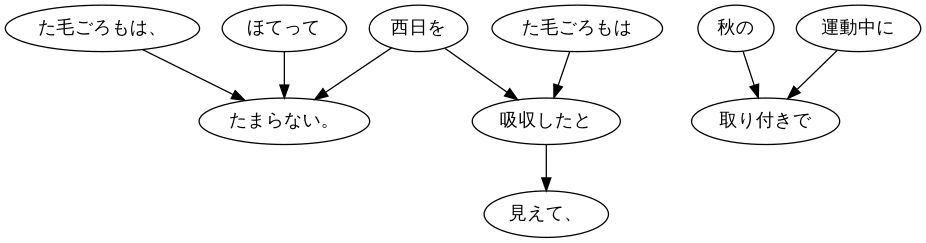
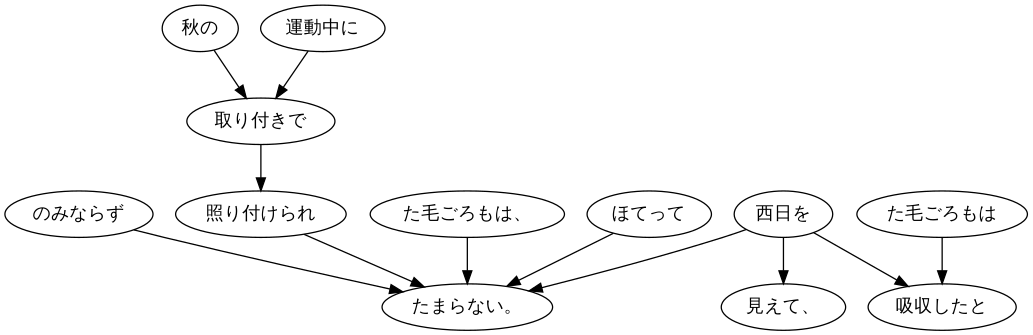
(546, 161) -> (783, 254)
none -> (79, 214)
none -> (261, 214)
